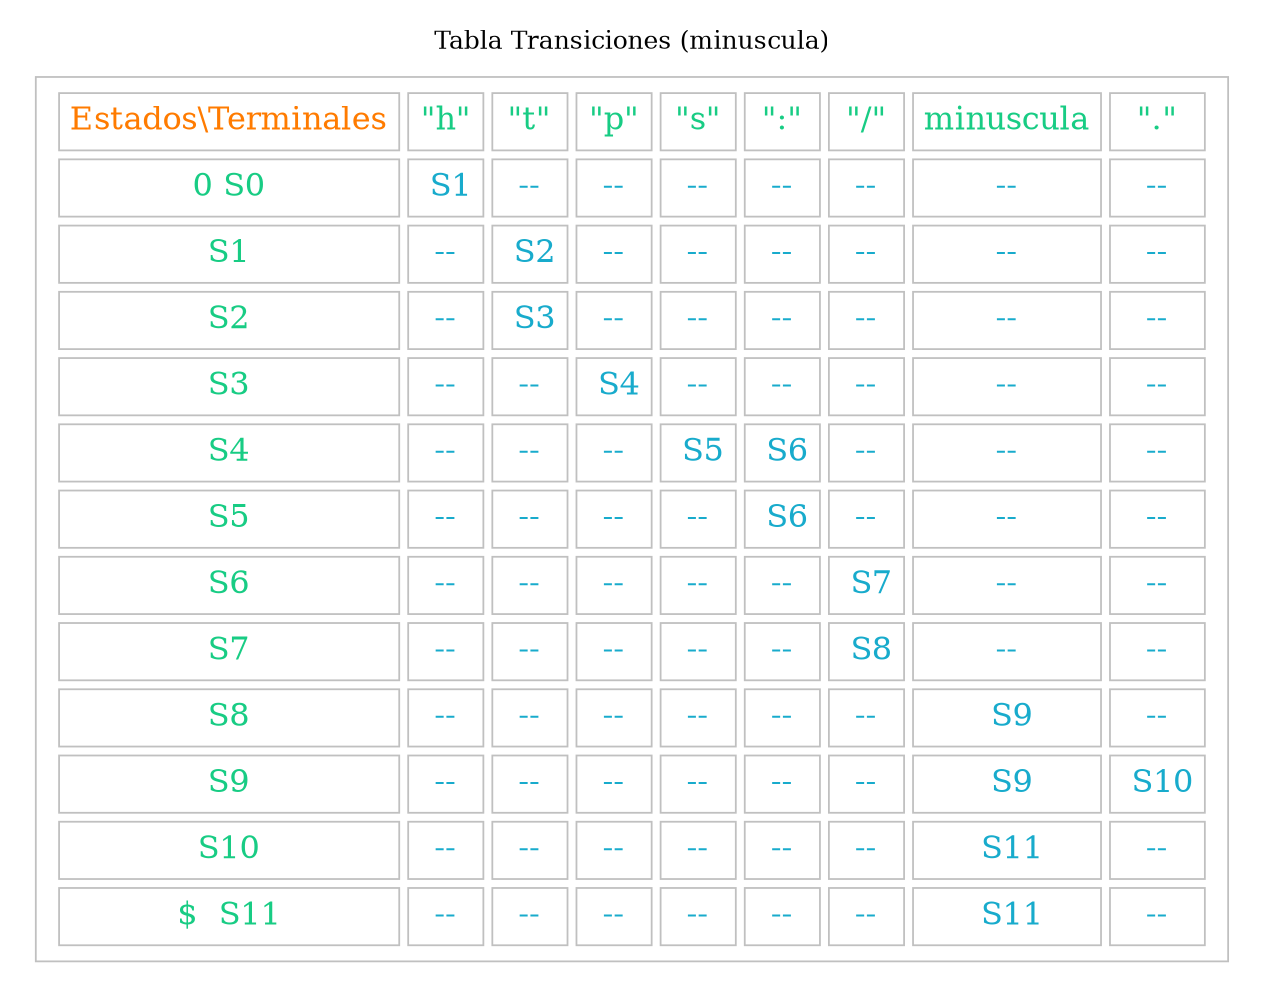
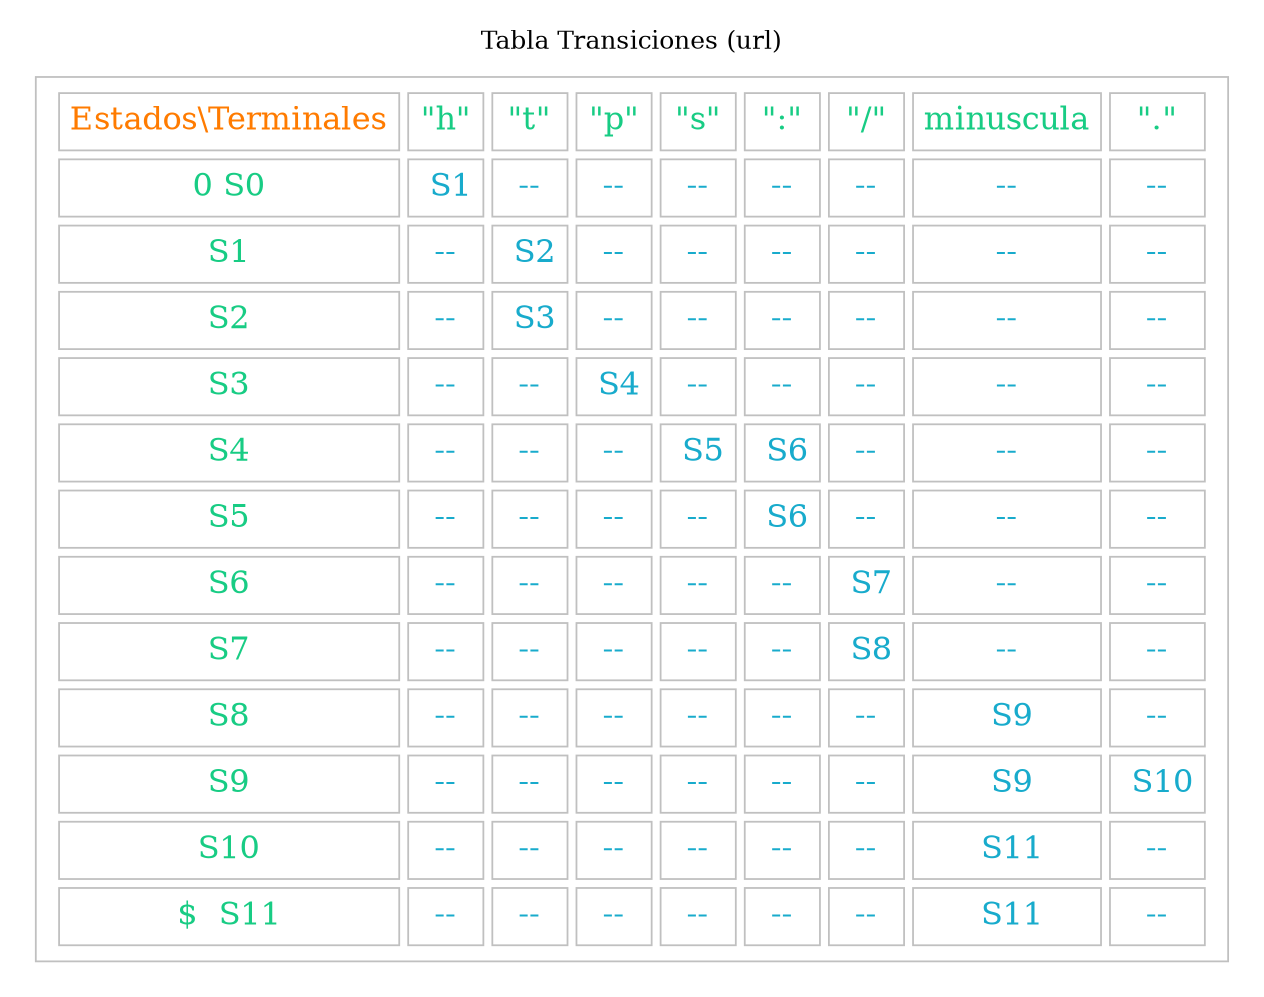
(632, 42) -> (632, 42)
